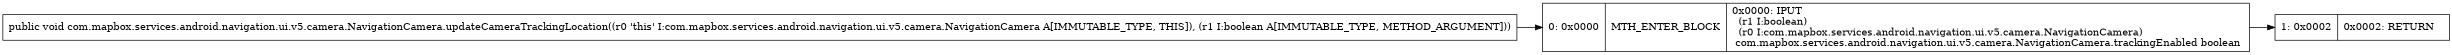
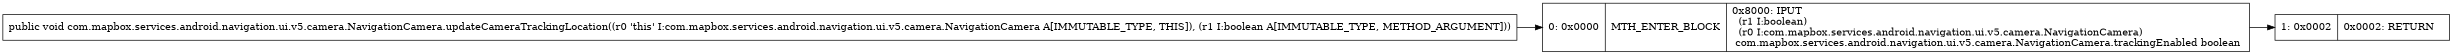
(1770, 11) -> (1770, 11)
